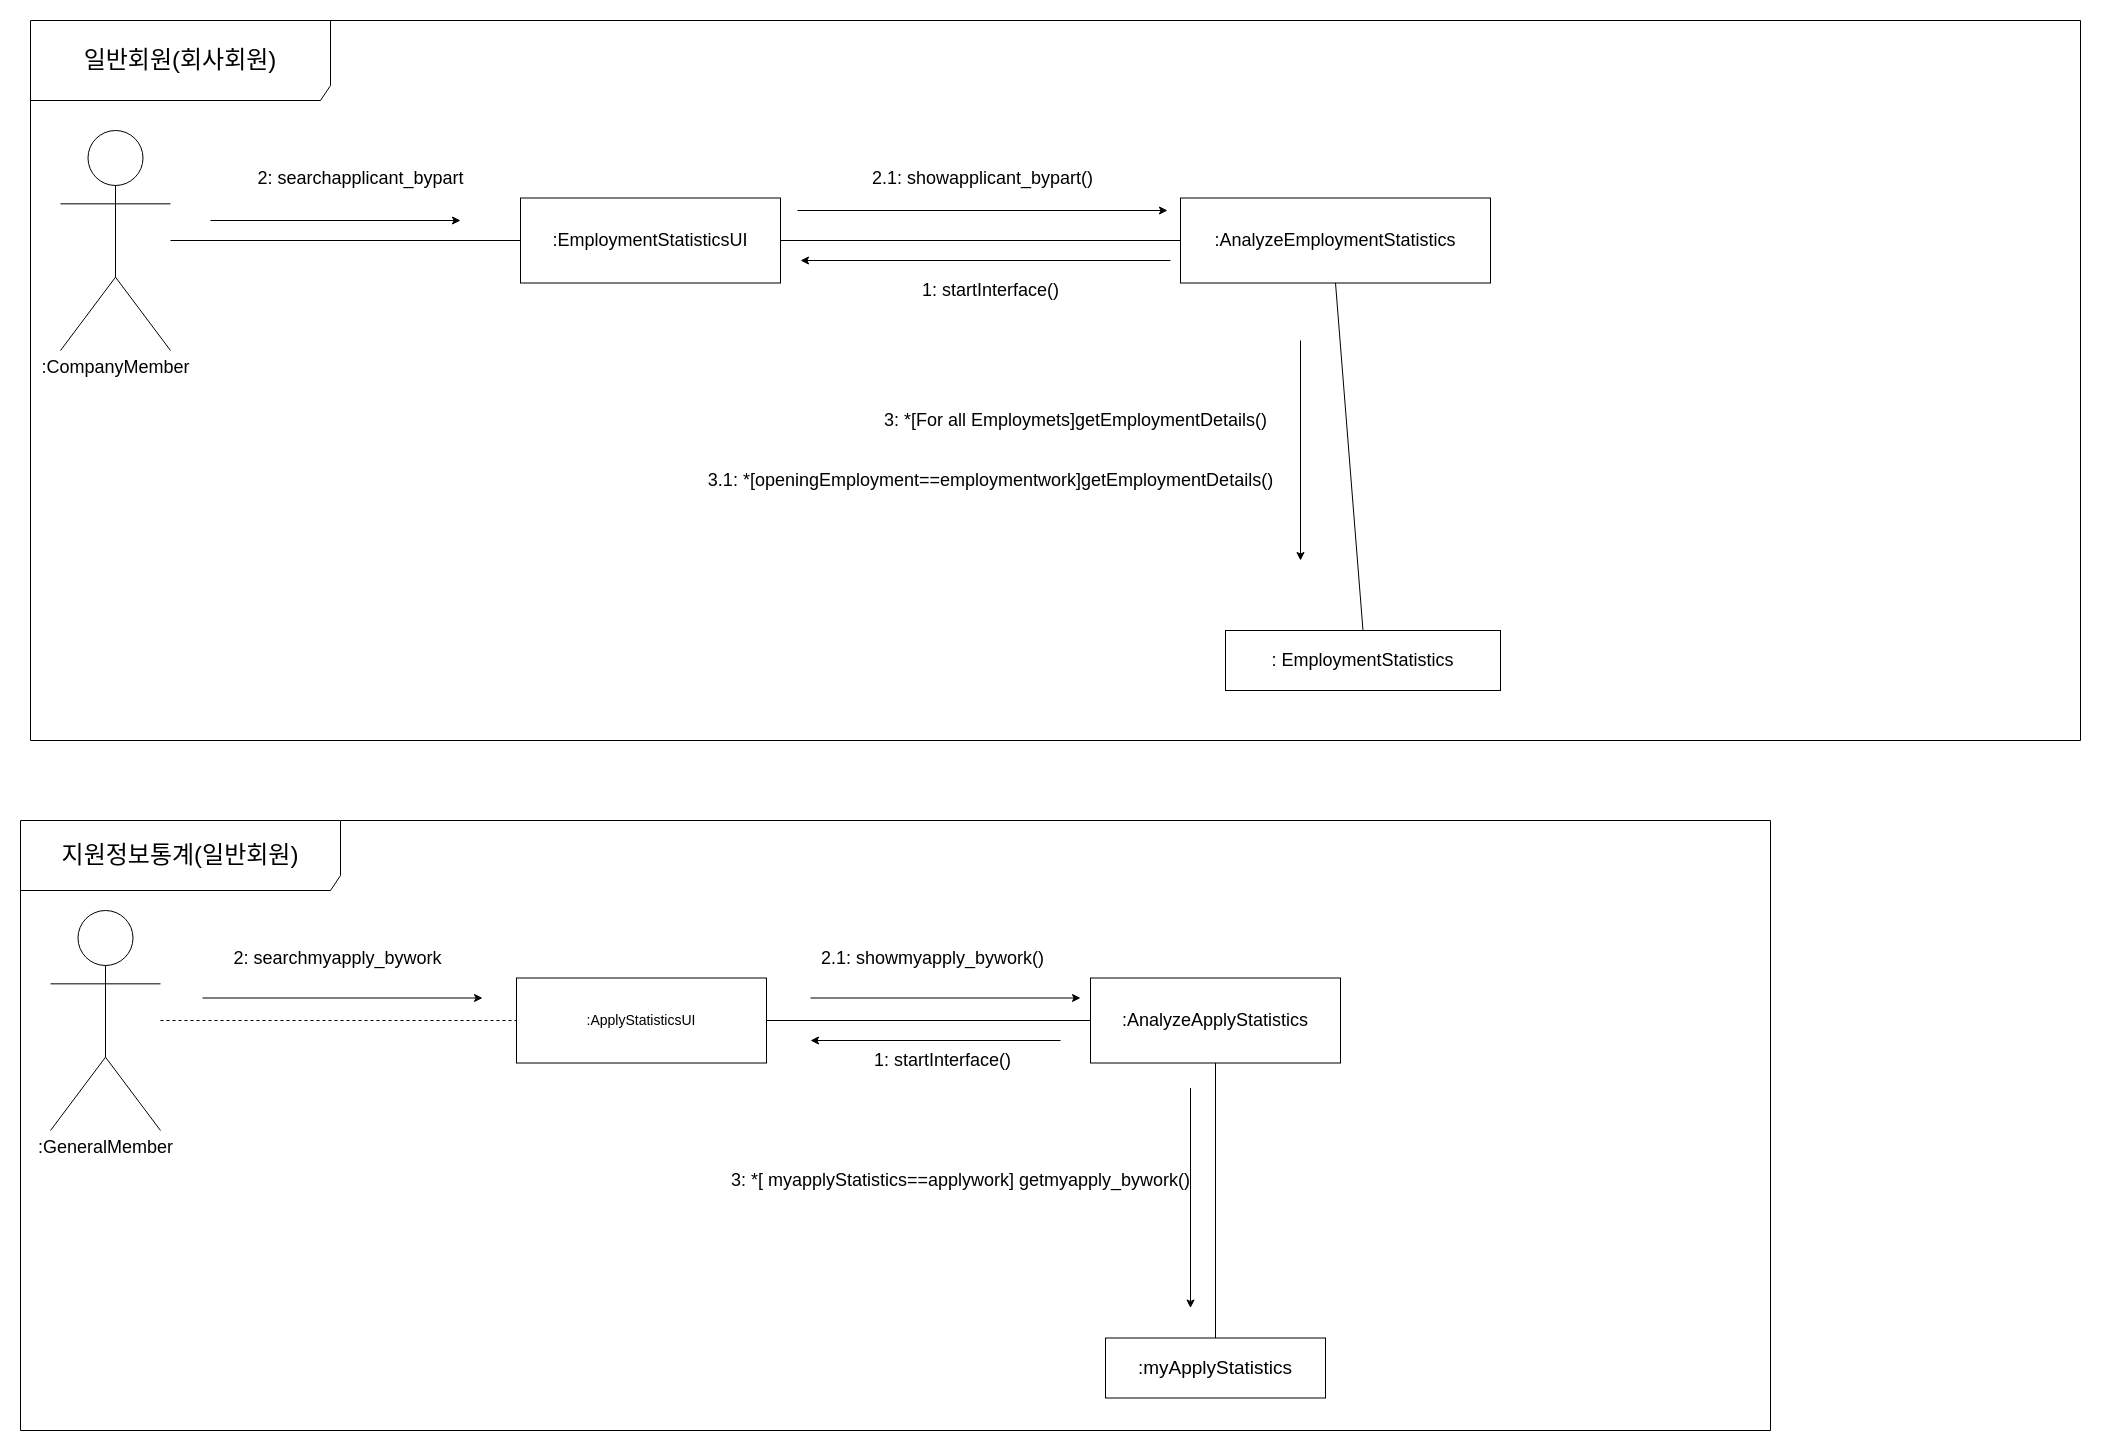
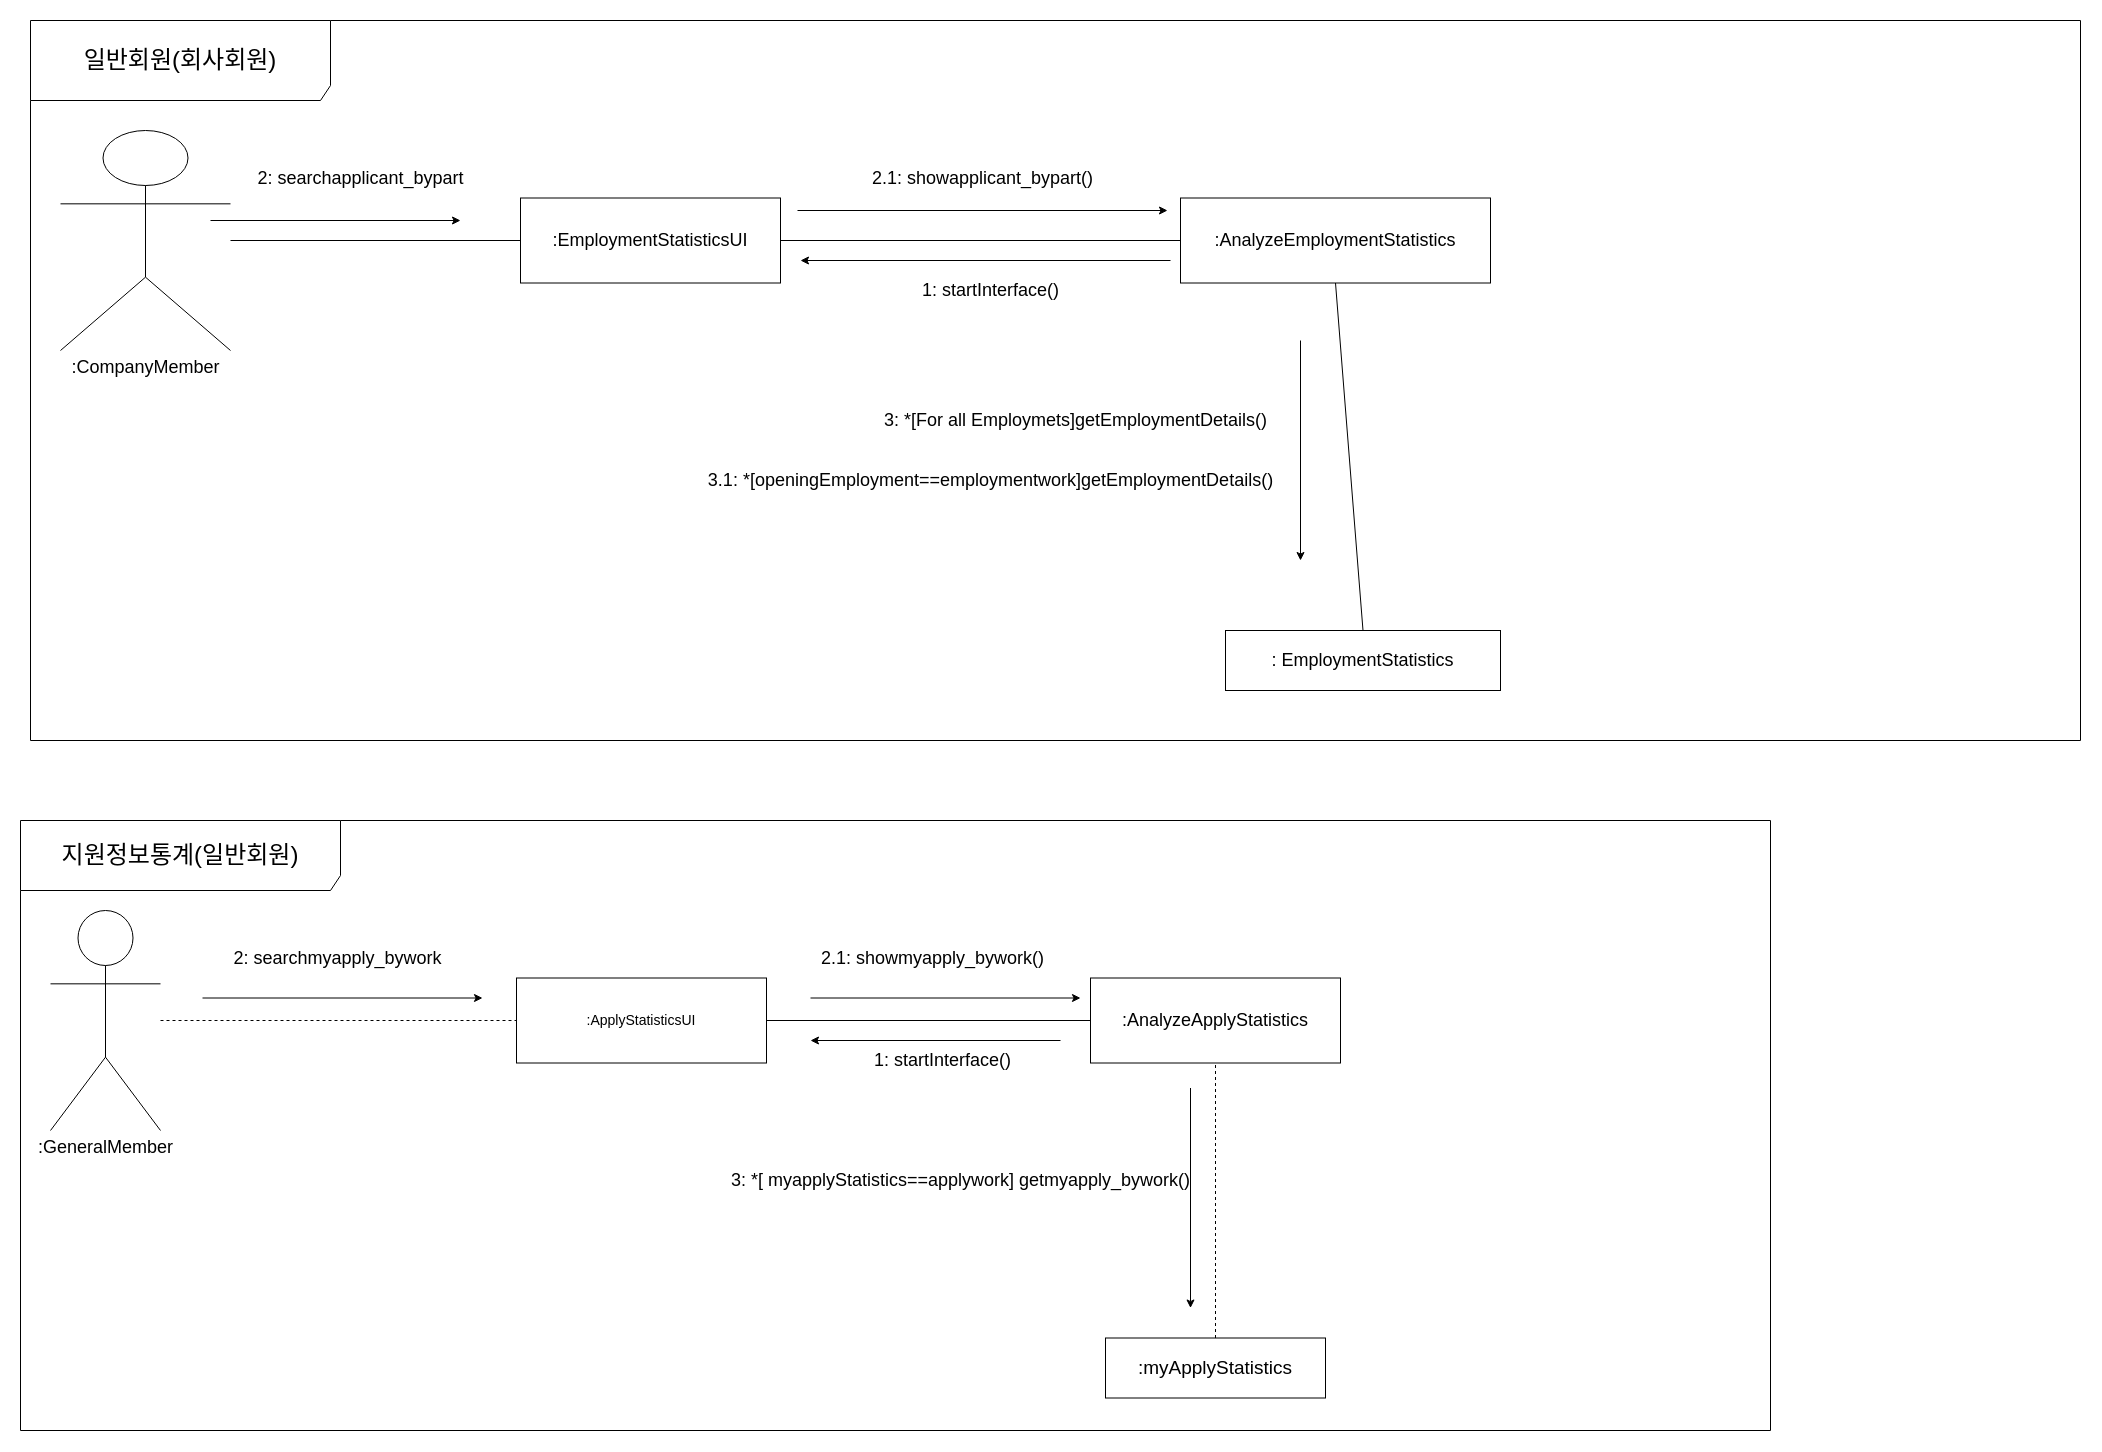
(116, 241) -> (146, 241)
(1216, 1200) -> (1216, 1200)
